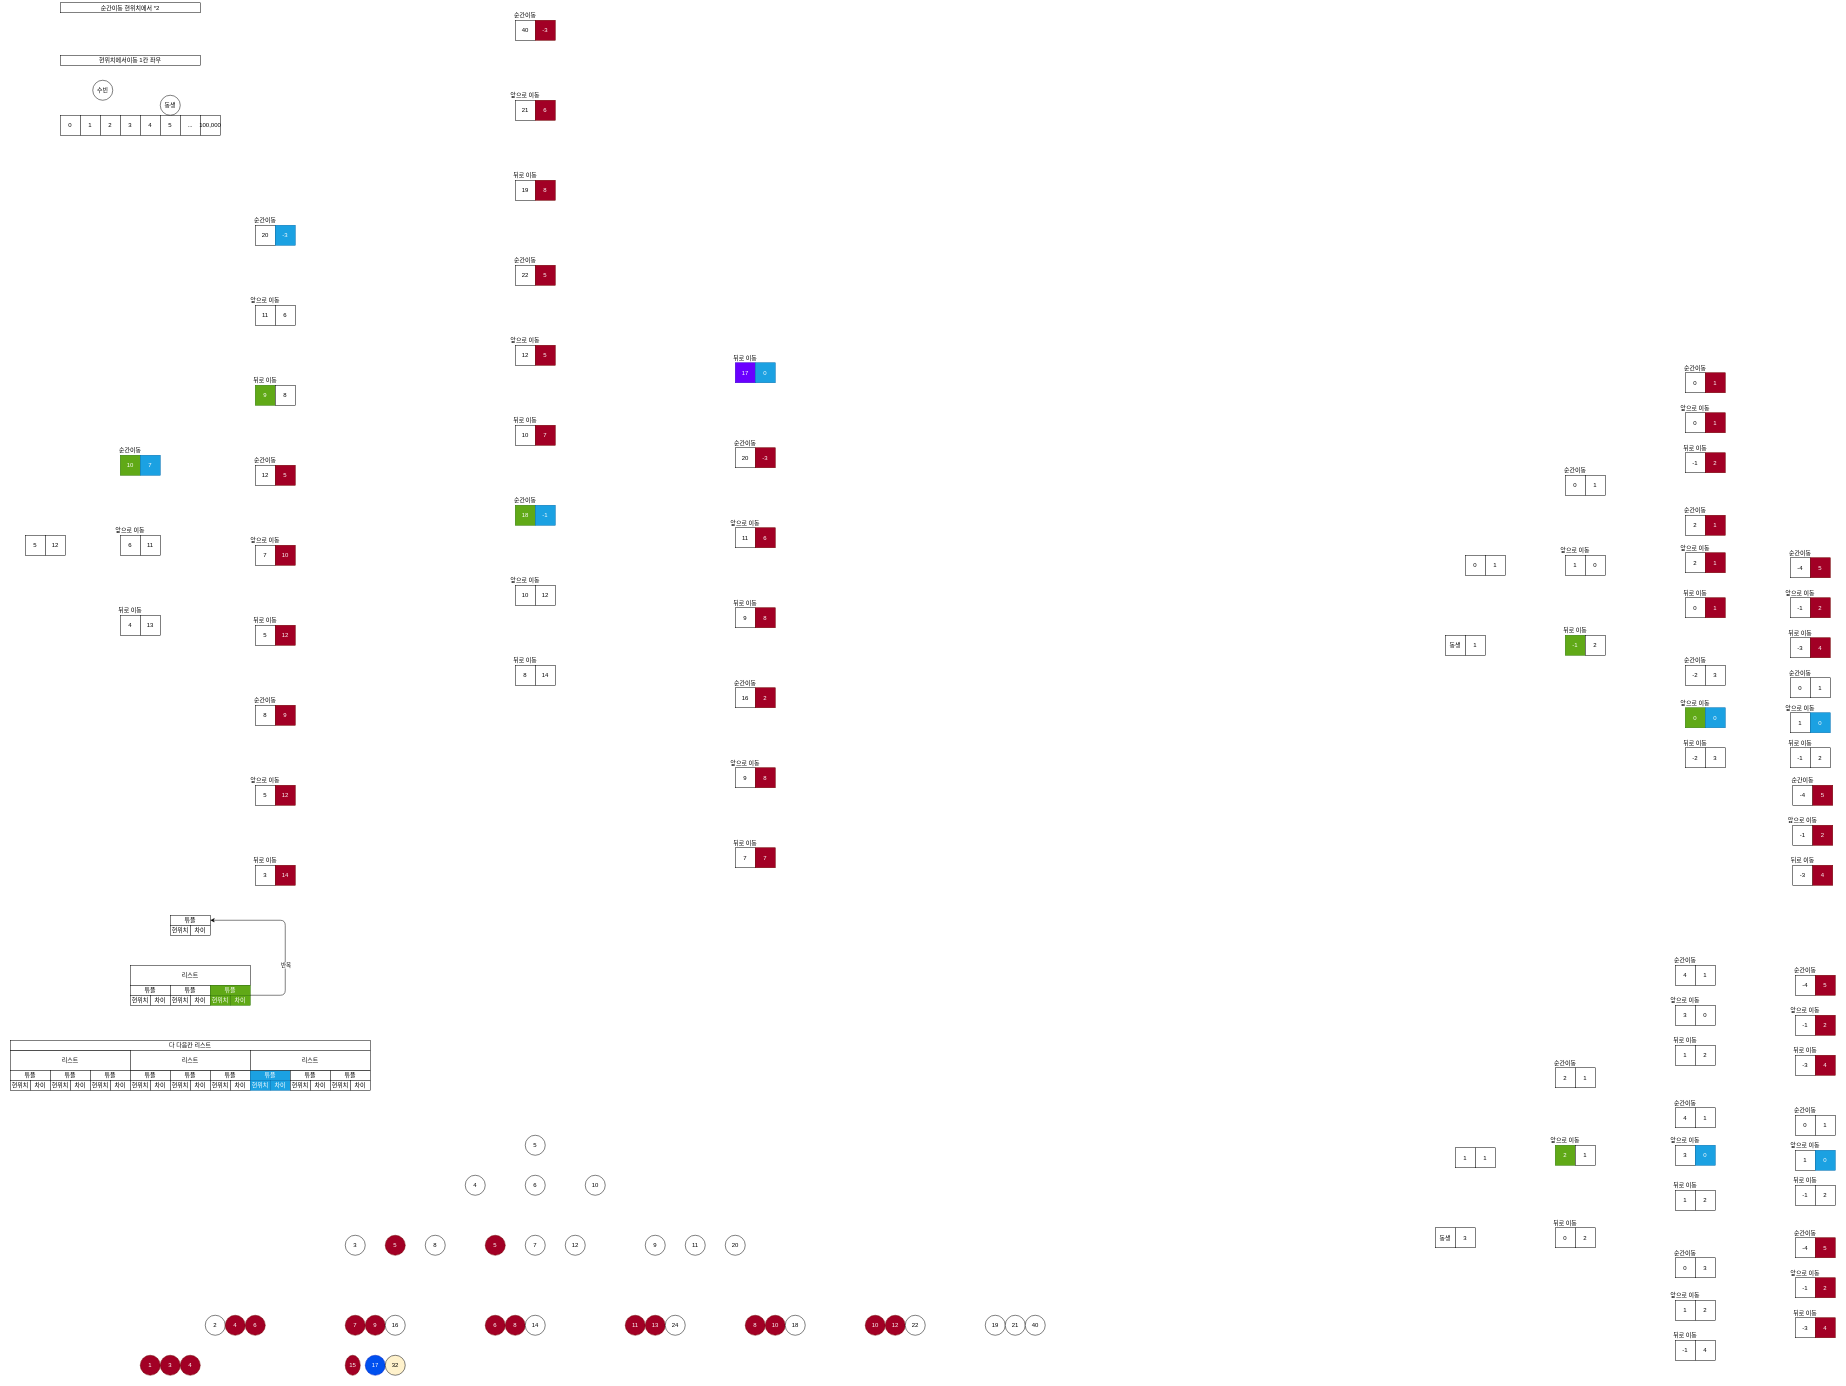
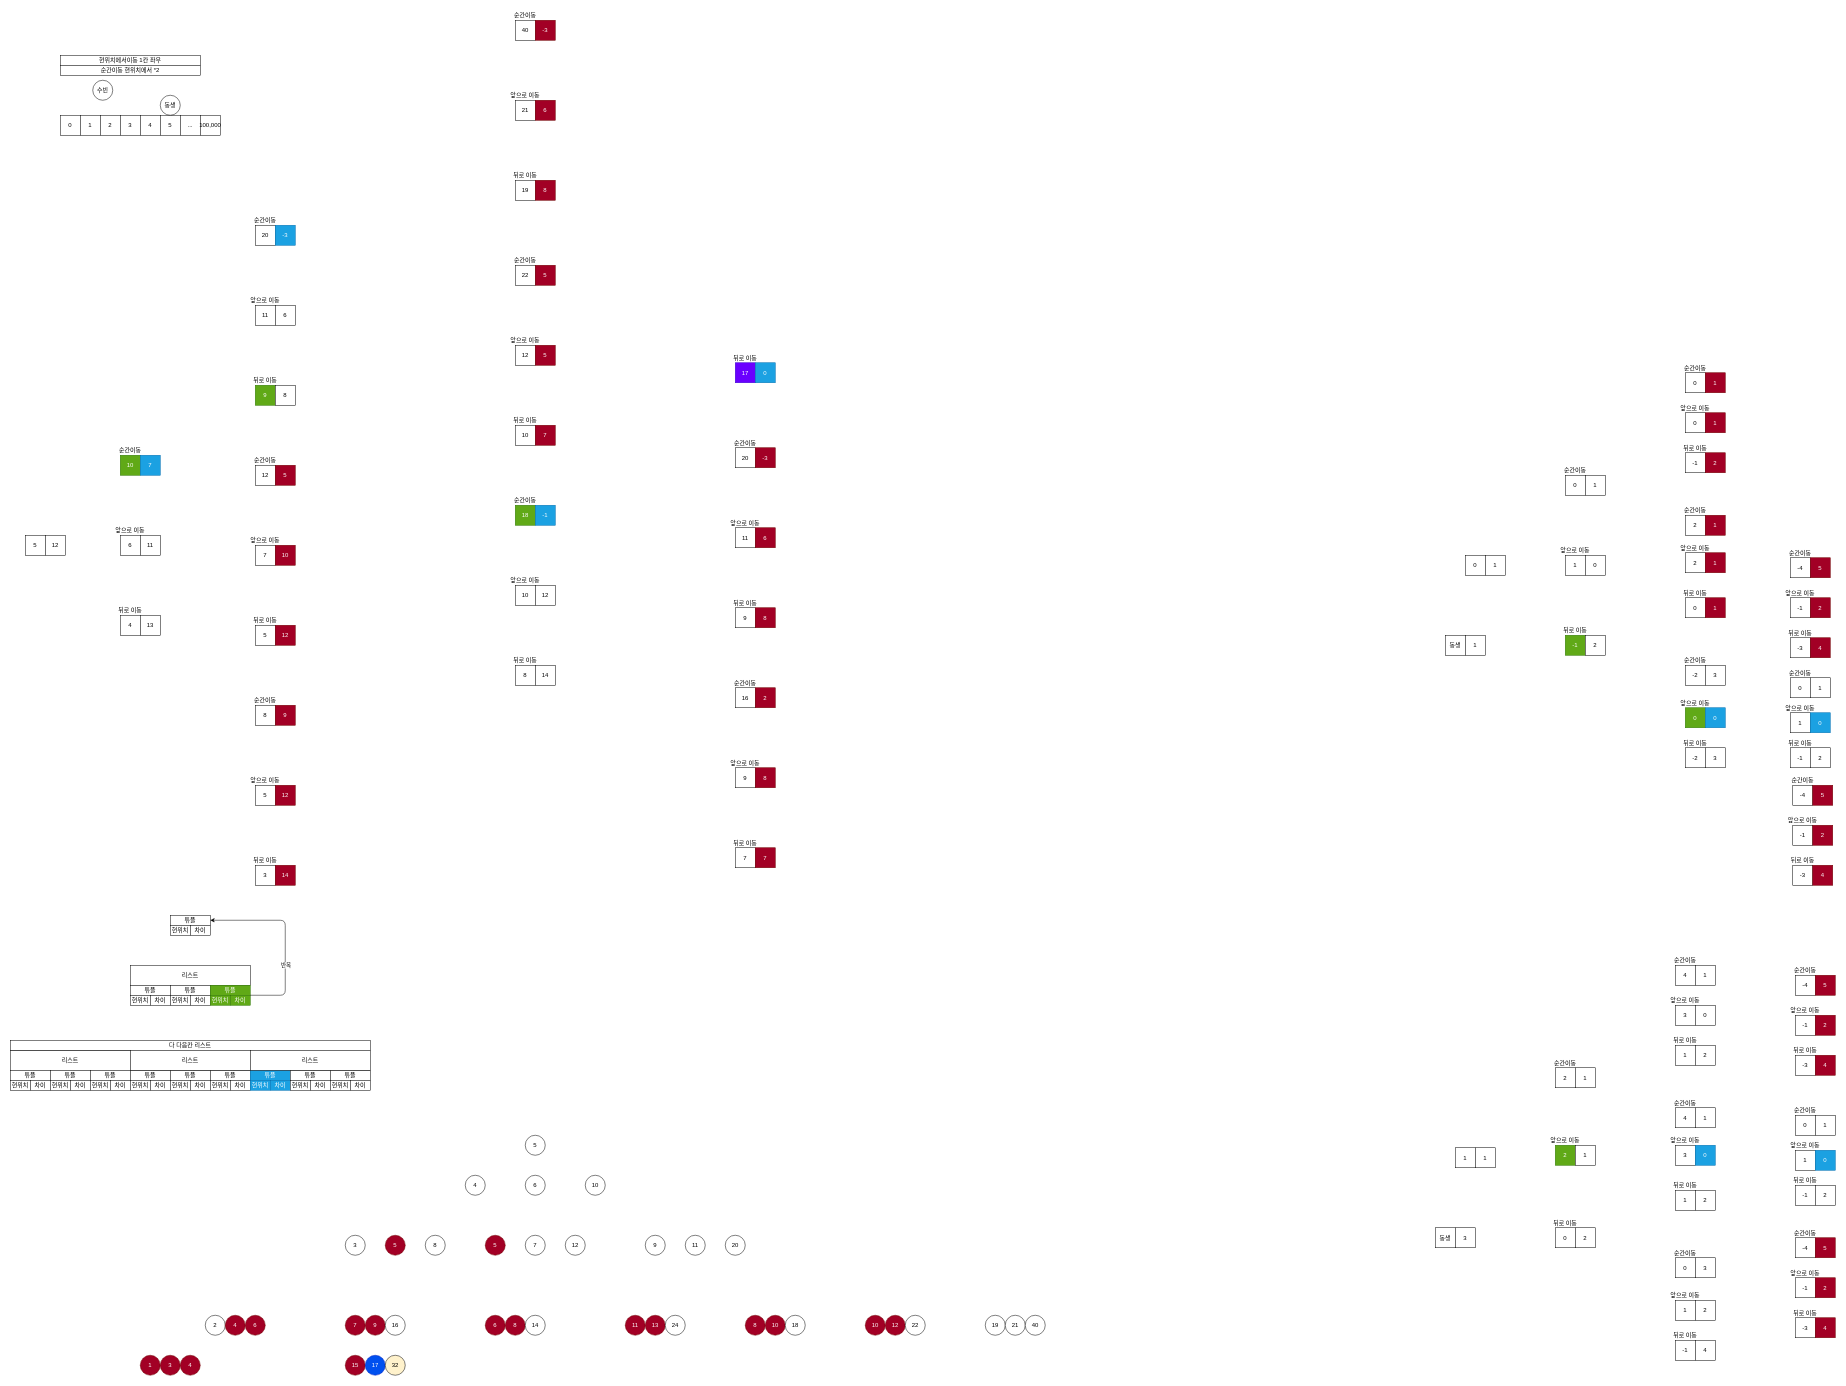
(130, 8) -> (130, 70)
(353, 1365) -> (355, 1365)
